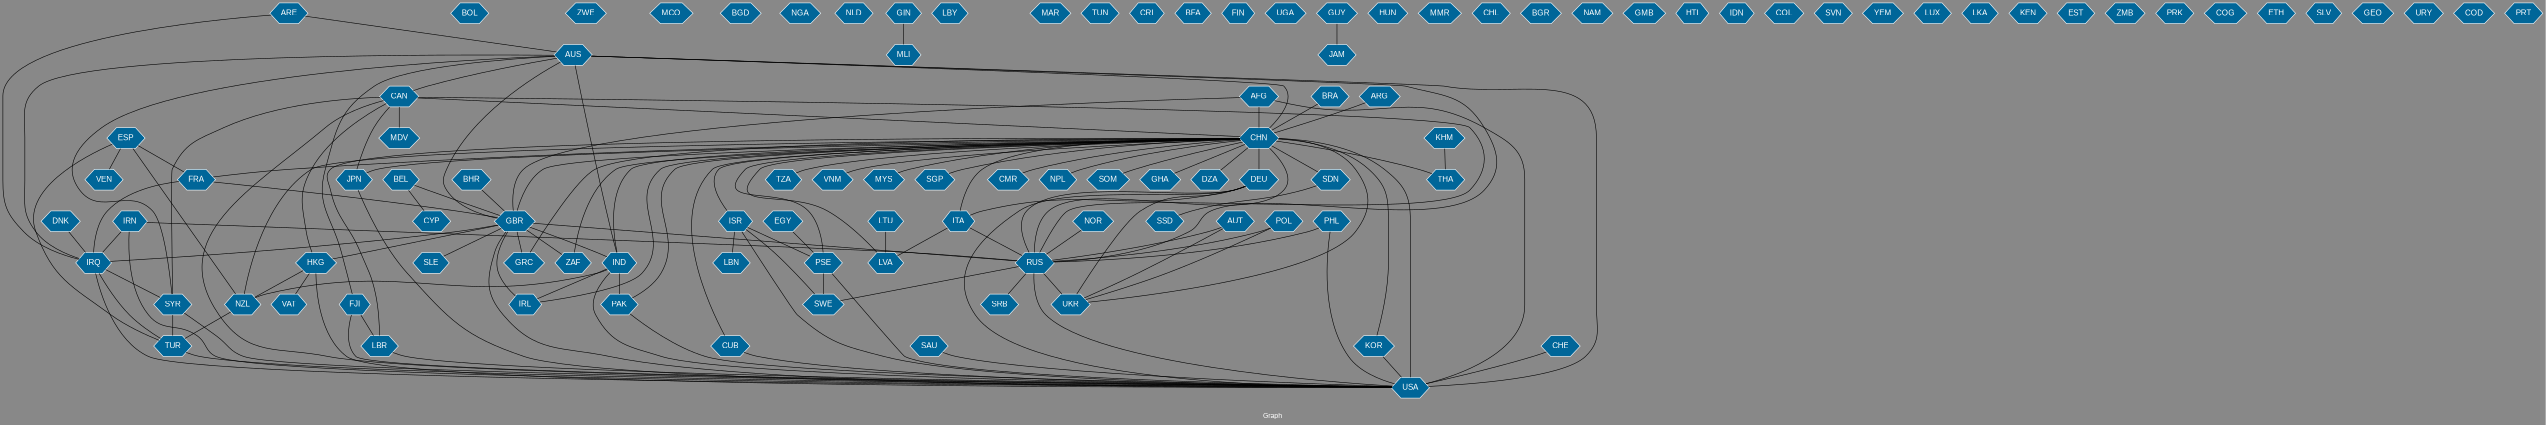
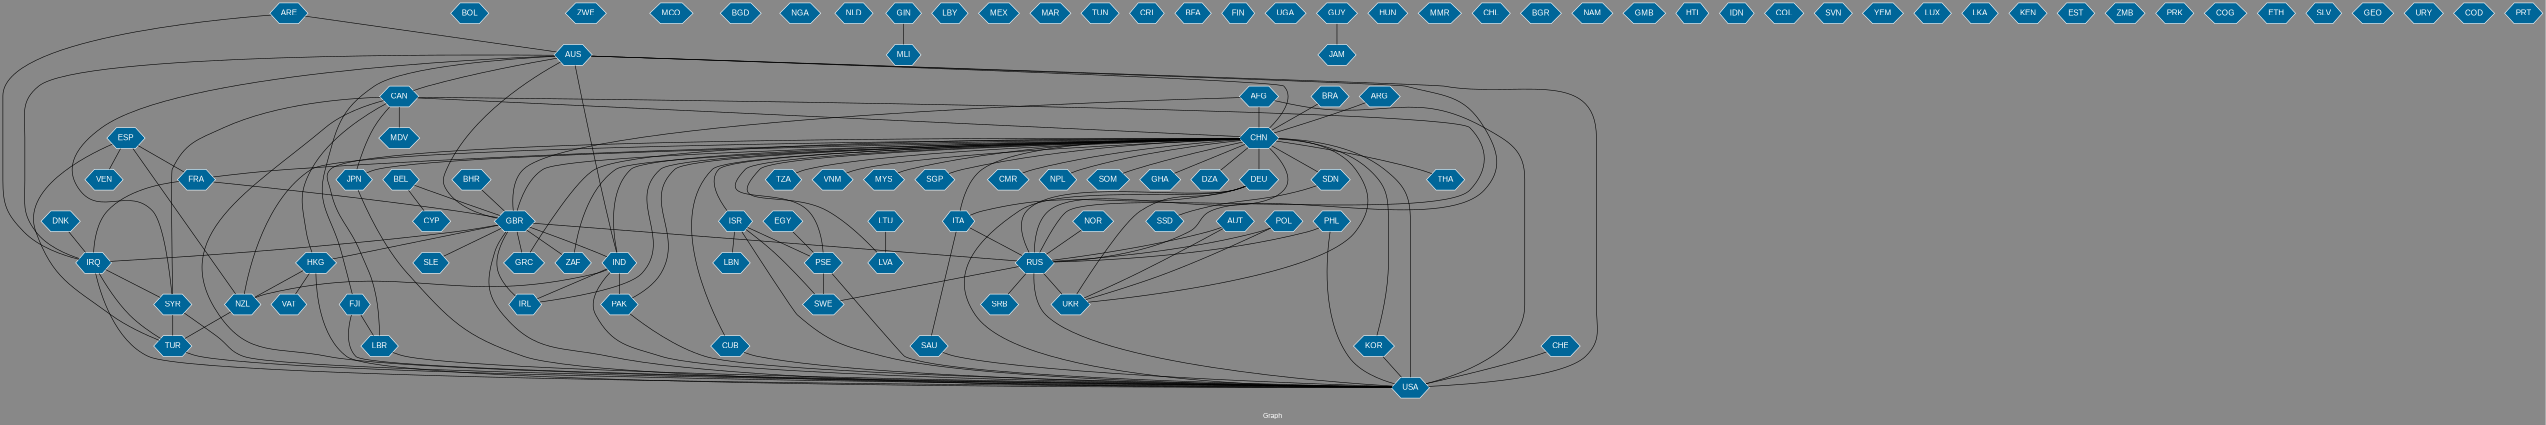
none -> (999, 13)
(1444, 138) -> none
(130, 221) -> none
(923, 242) -> (943, 286)
